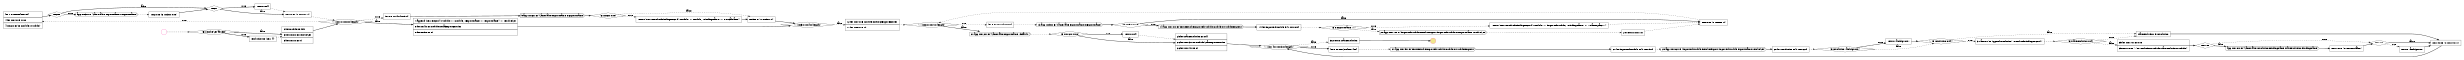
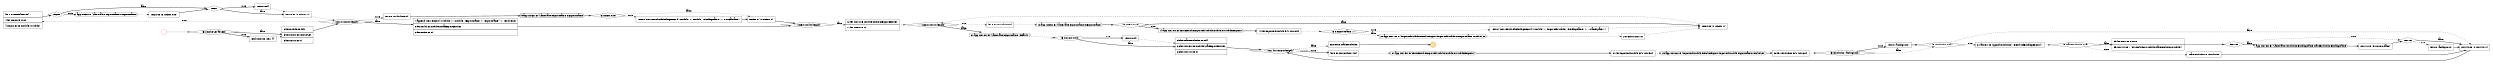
(16, 20) -> (16, 20)
(2043, 34) -> (2209, 32)
(2104, 44) -> (2105, 45)
